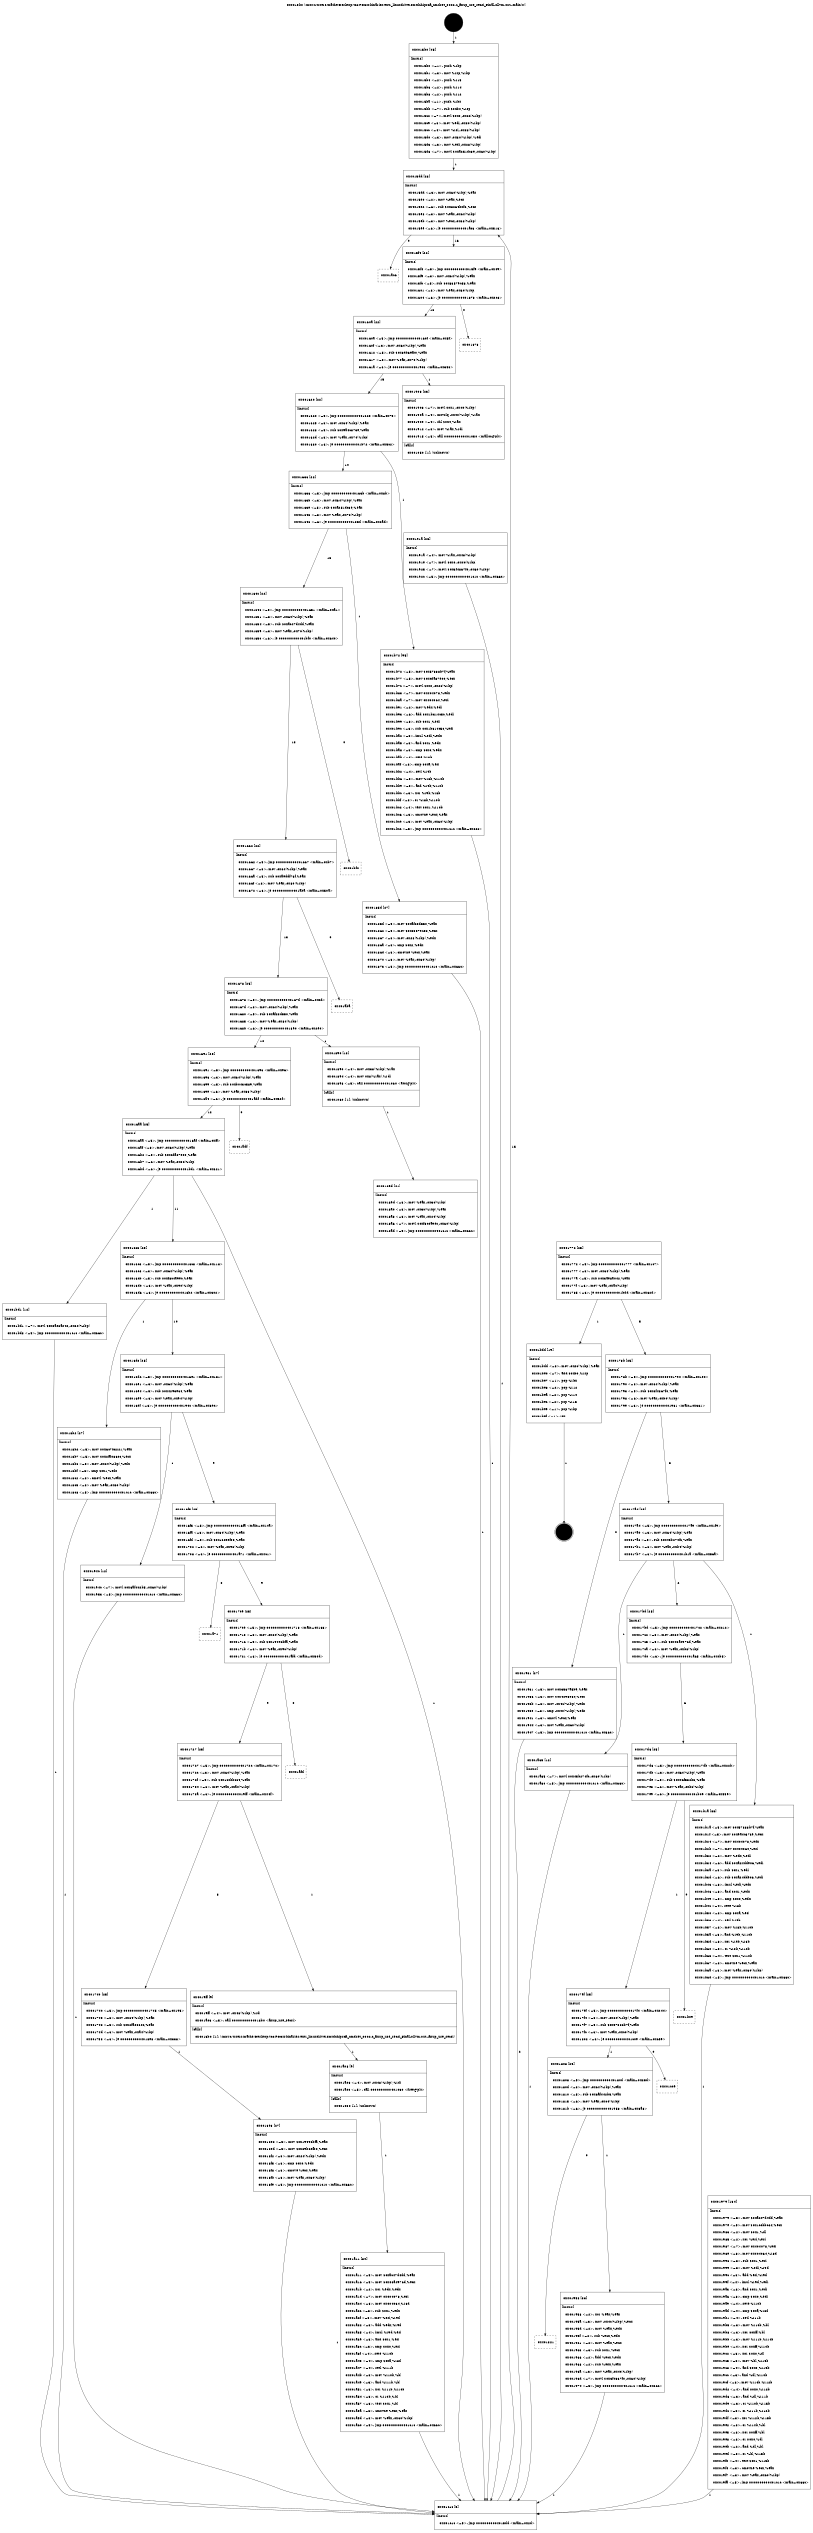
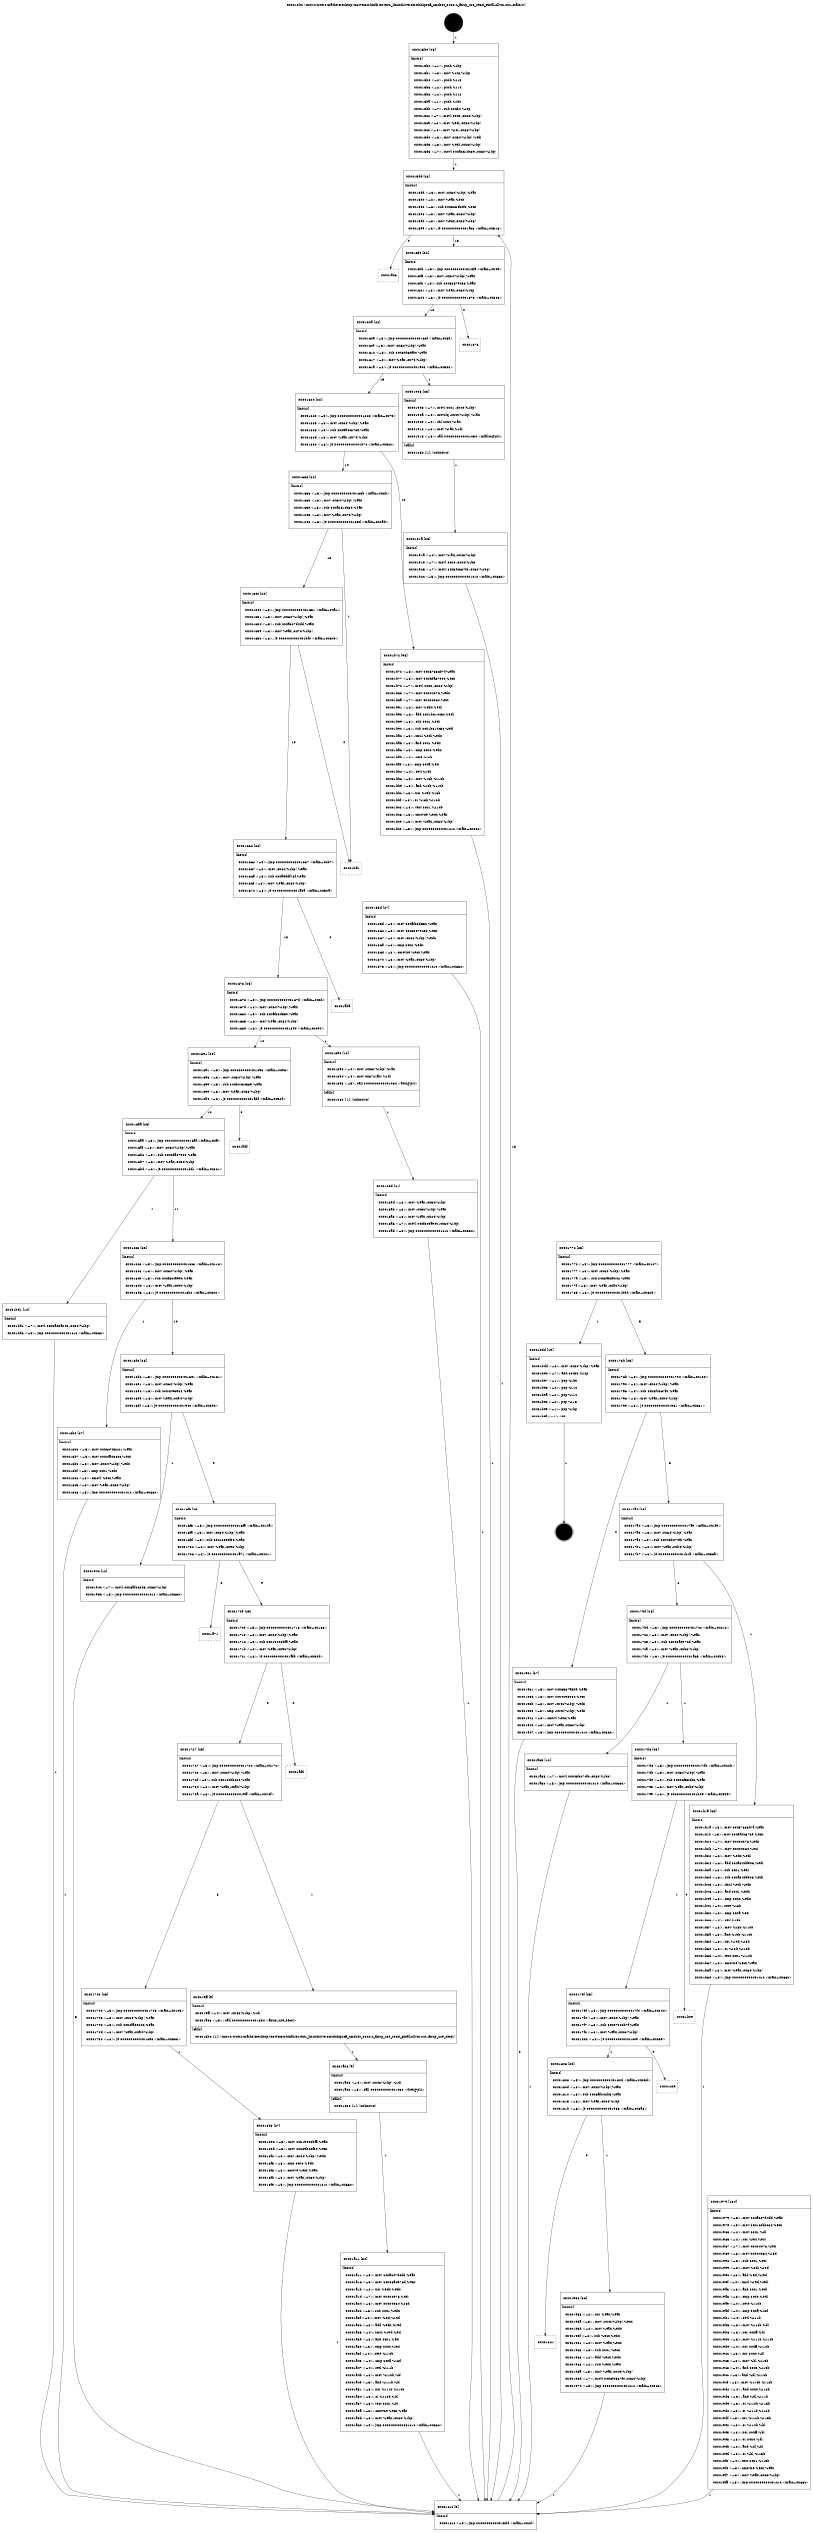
none -> (454, 495)
(403, 500) -> (403, 500)
(361, 716) -> (348, 694)
(620, 1655) -> (643, 1711)
(685, 1703) -> (685, 1703)
(447, 1813) -> (471, 1868)
(76, 2017) -> (76, 2017)
